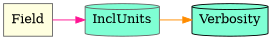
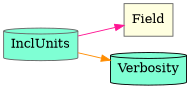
(64, 20) -> (97, 32)
